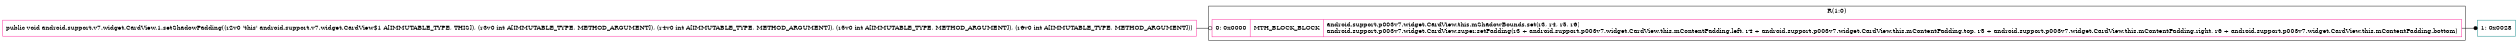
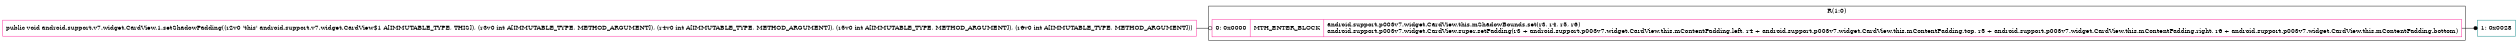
(1287, 28) -> (1287, 28)
